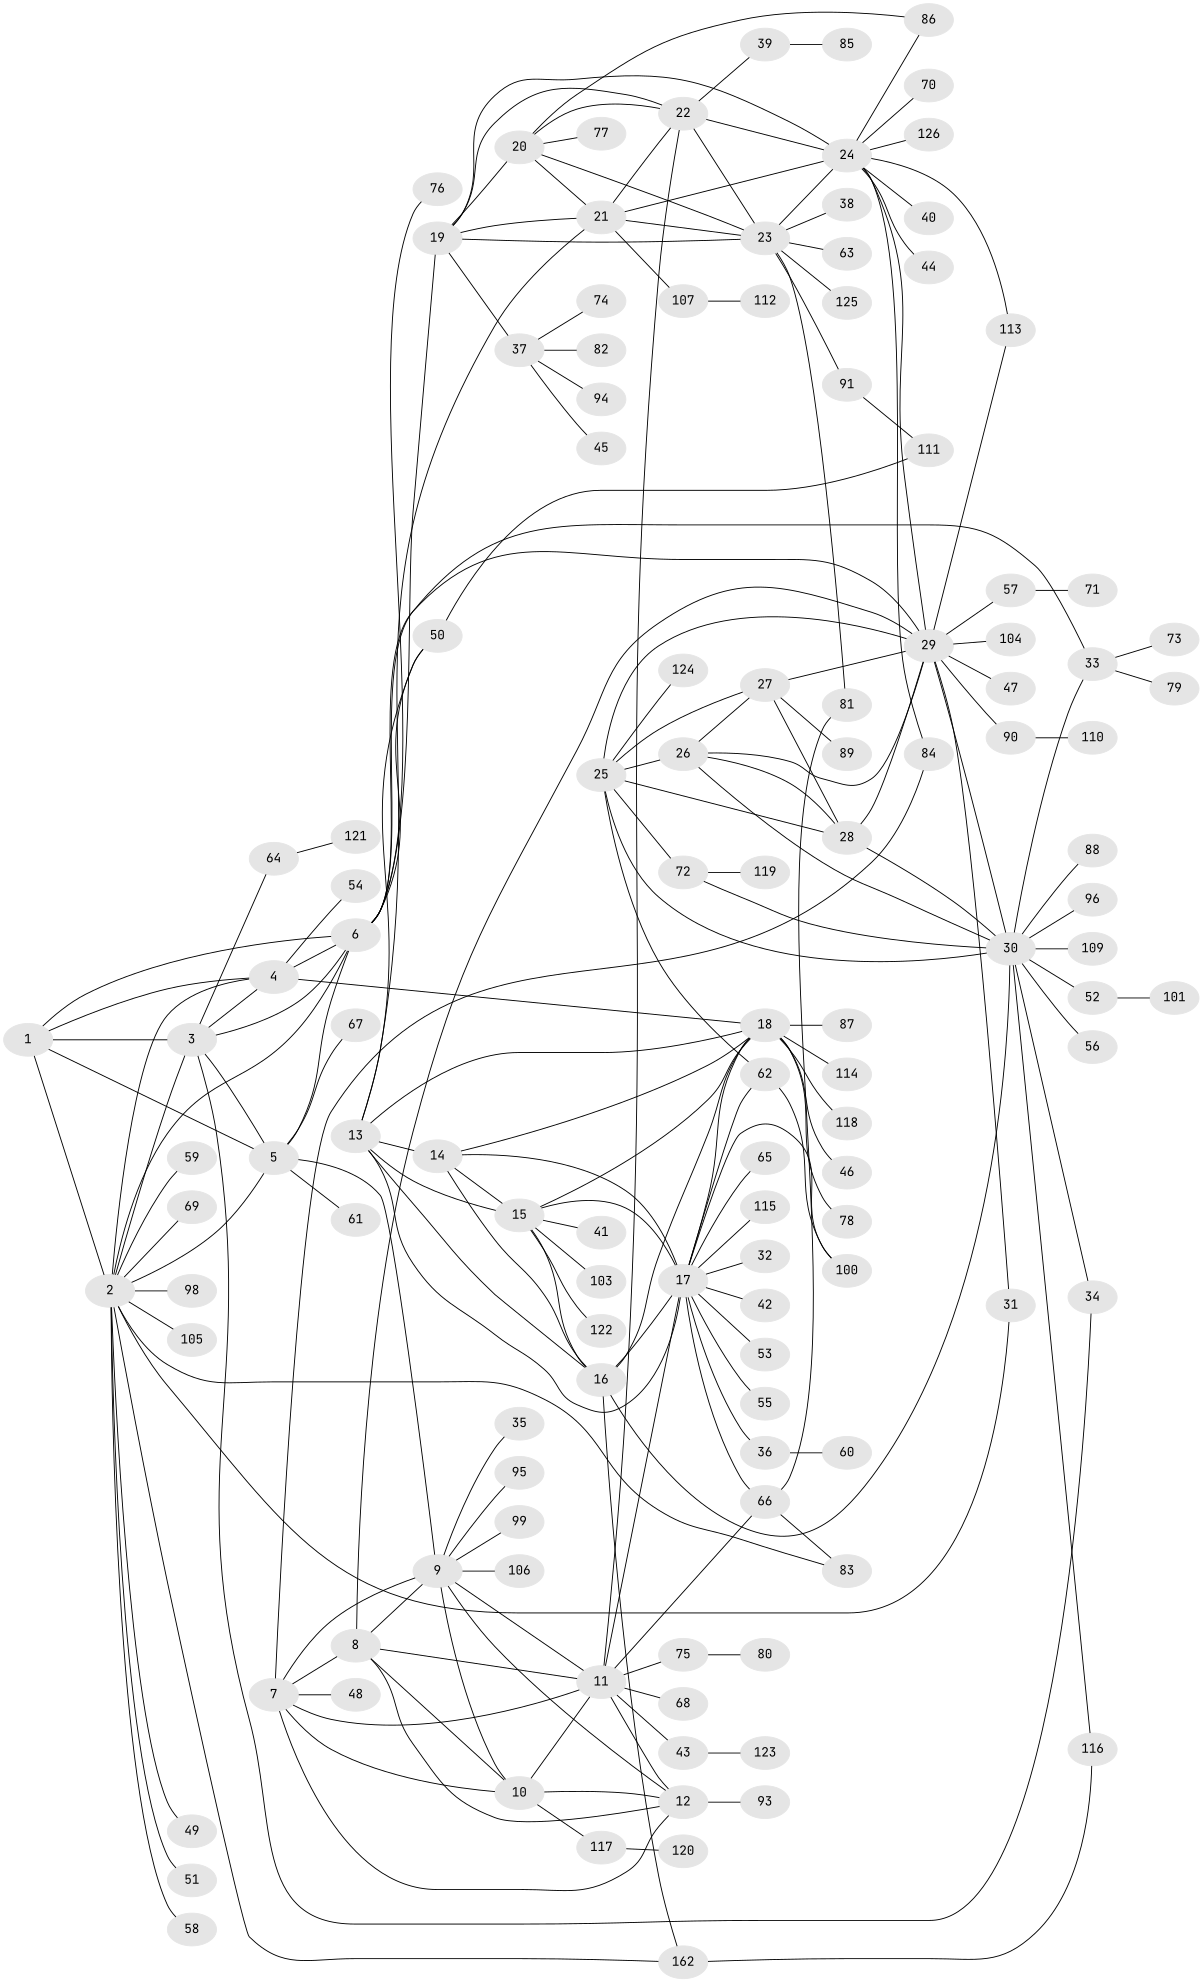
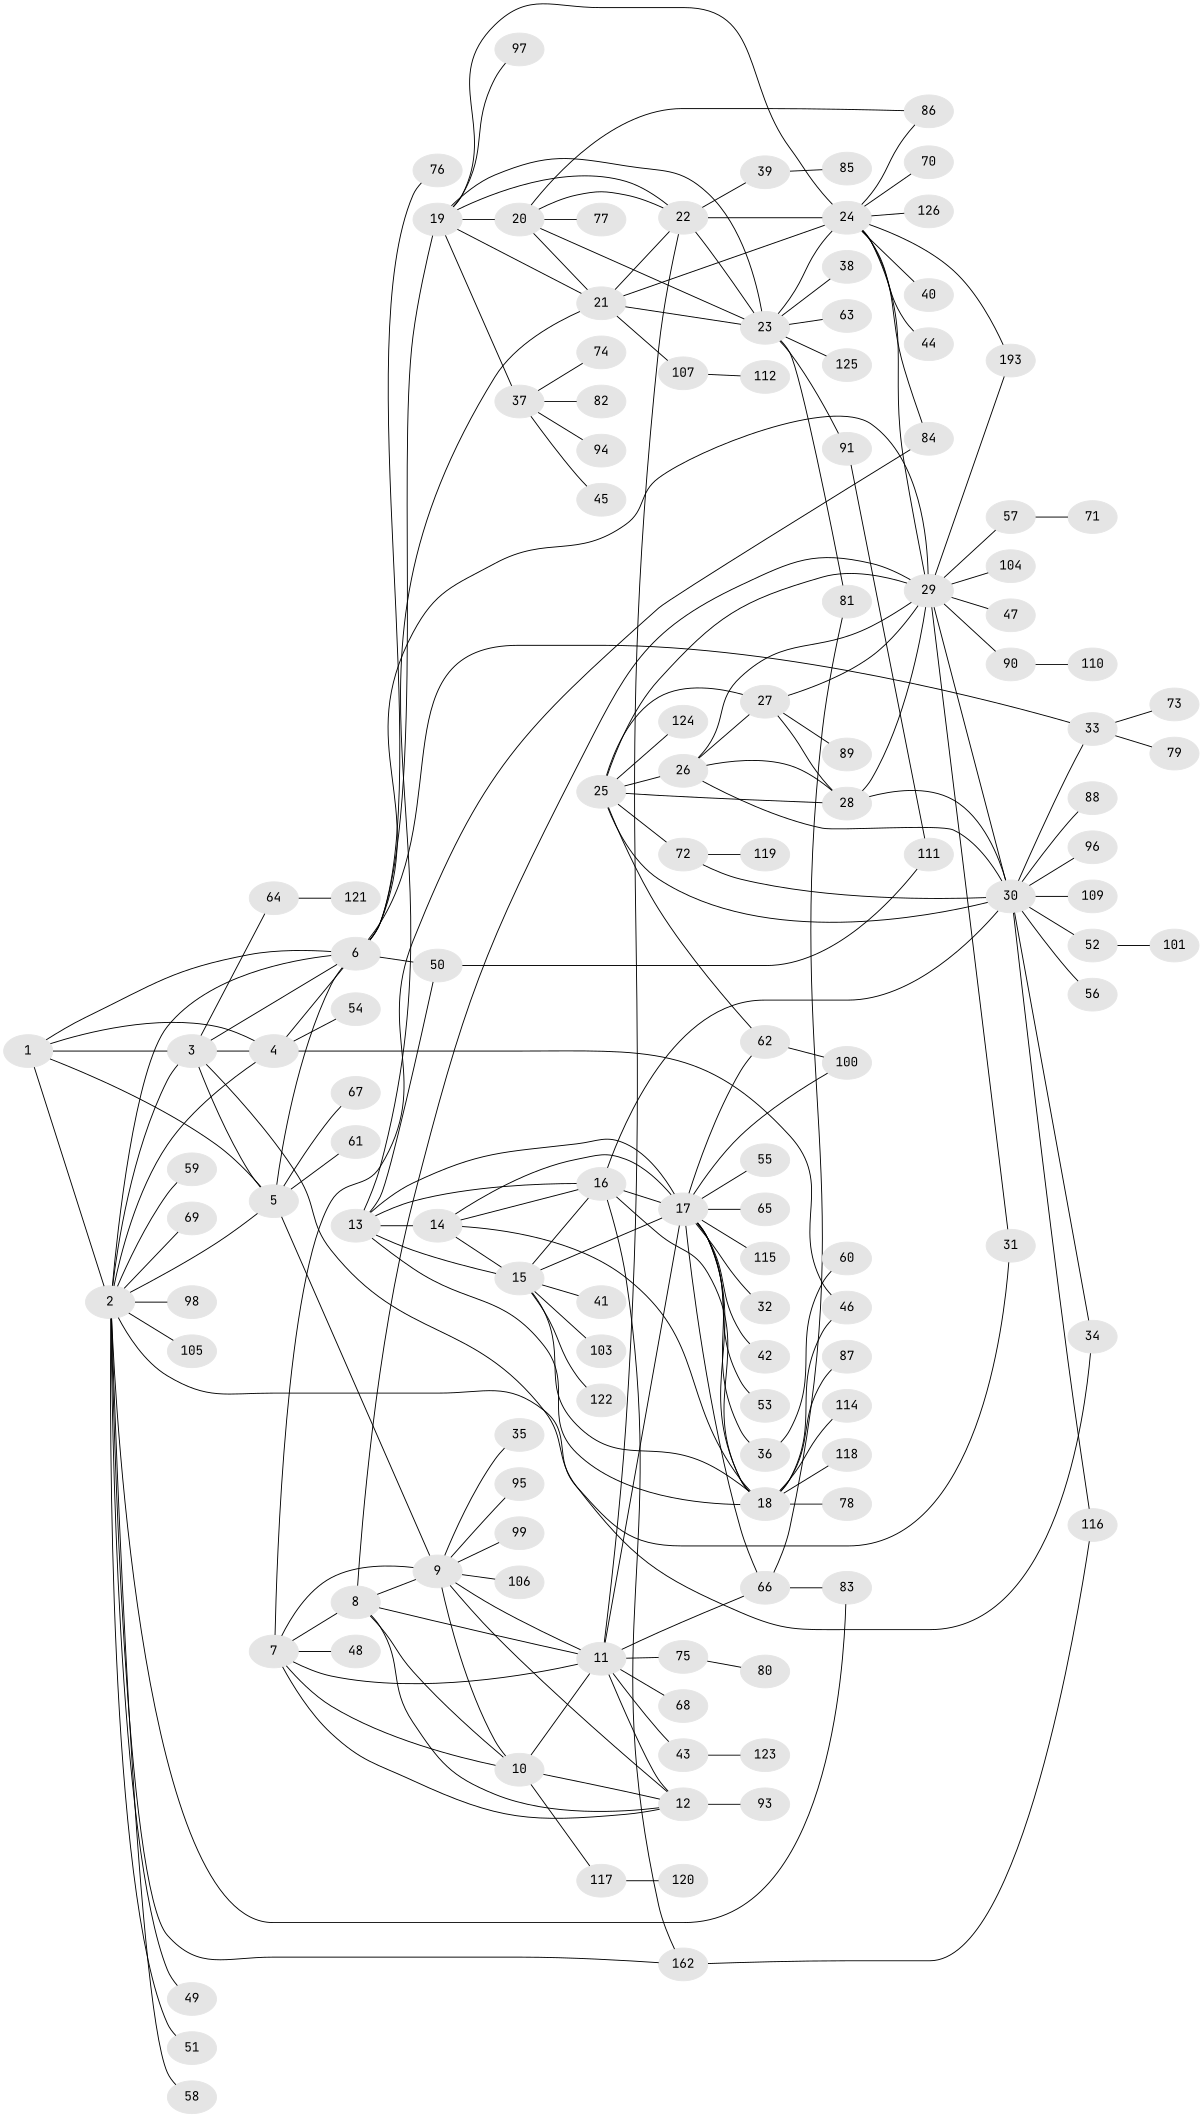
none -> (519, 49)
(1011, 330) -> (1011, 361)
(519, 1001) -> (625, 1053)
